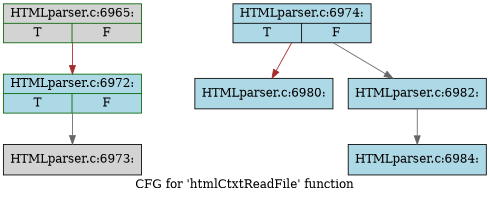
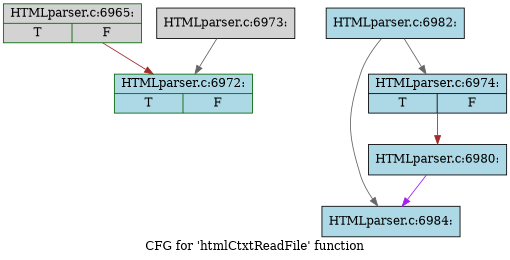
(359, 58) -> (413, 53)
(72, 124) -> (208, 53)
none -> (417, 187)
